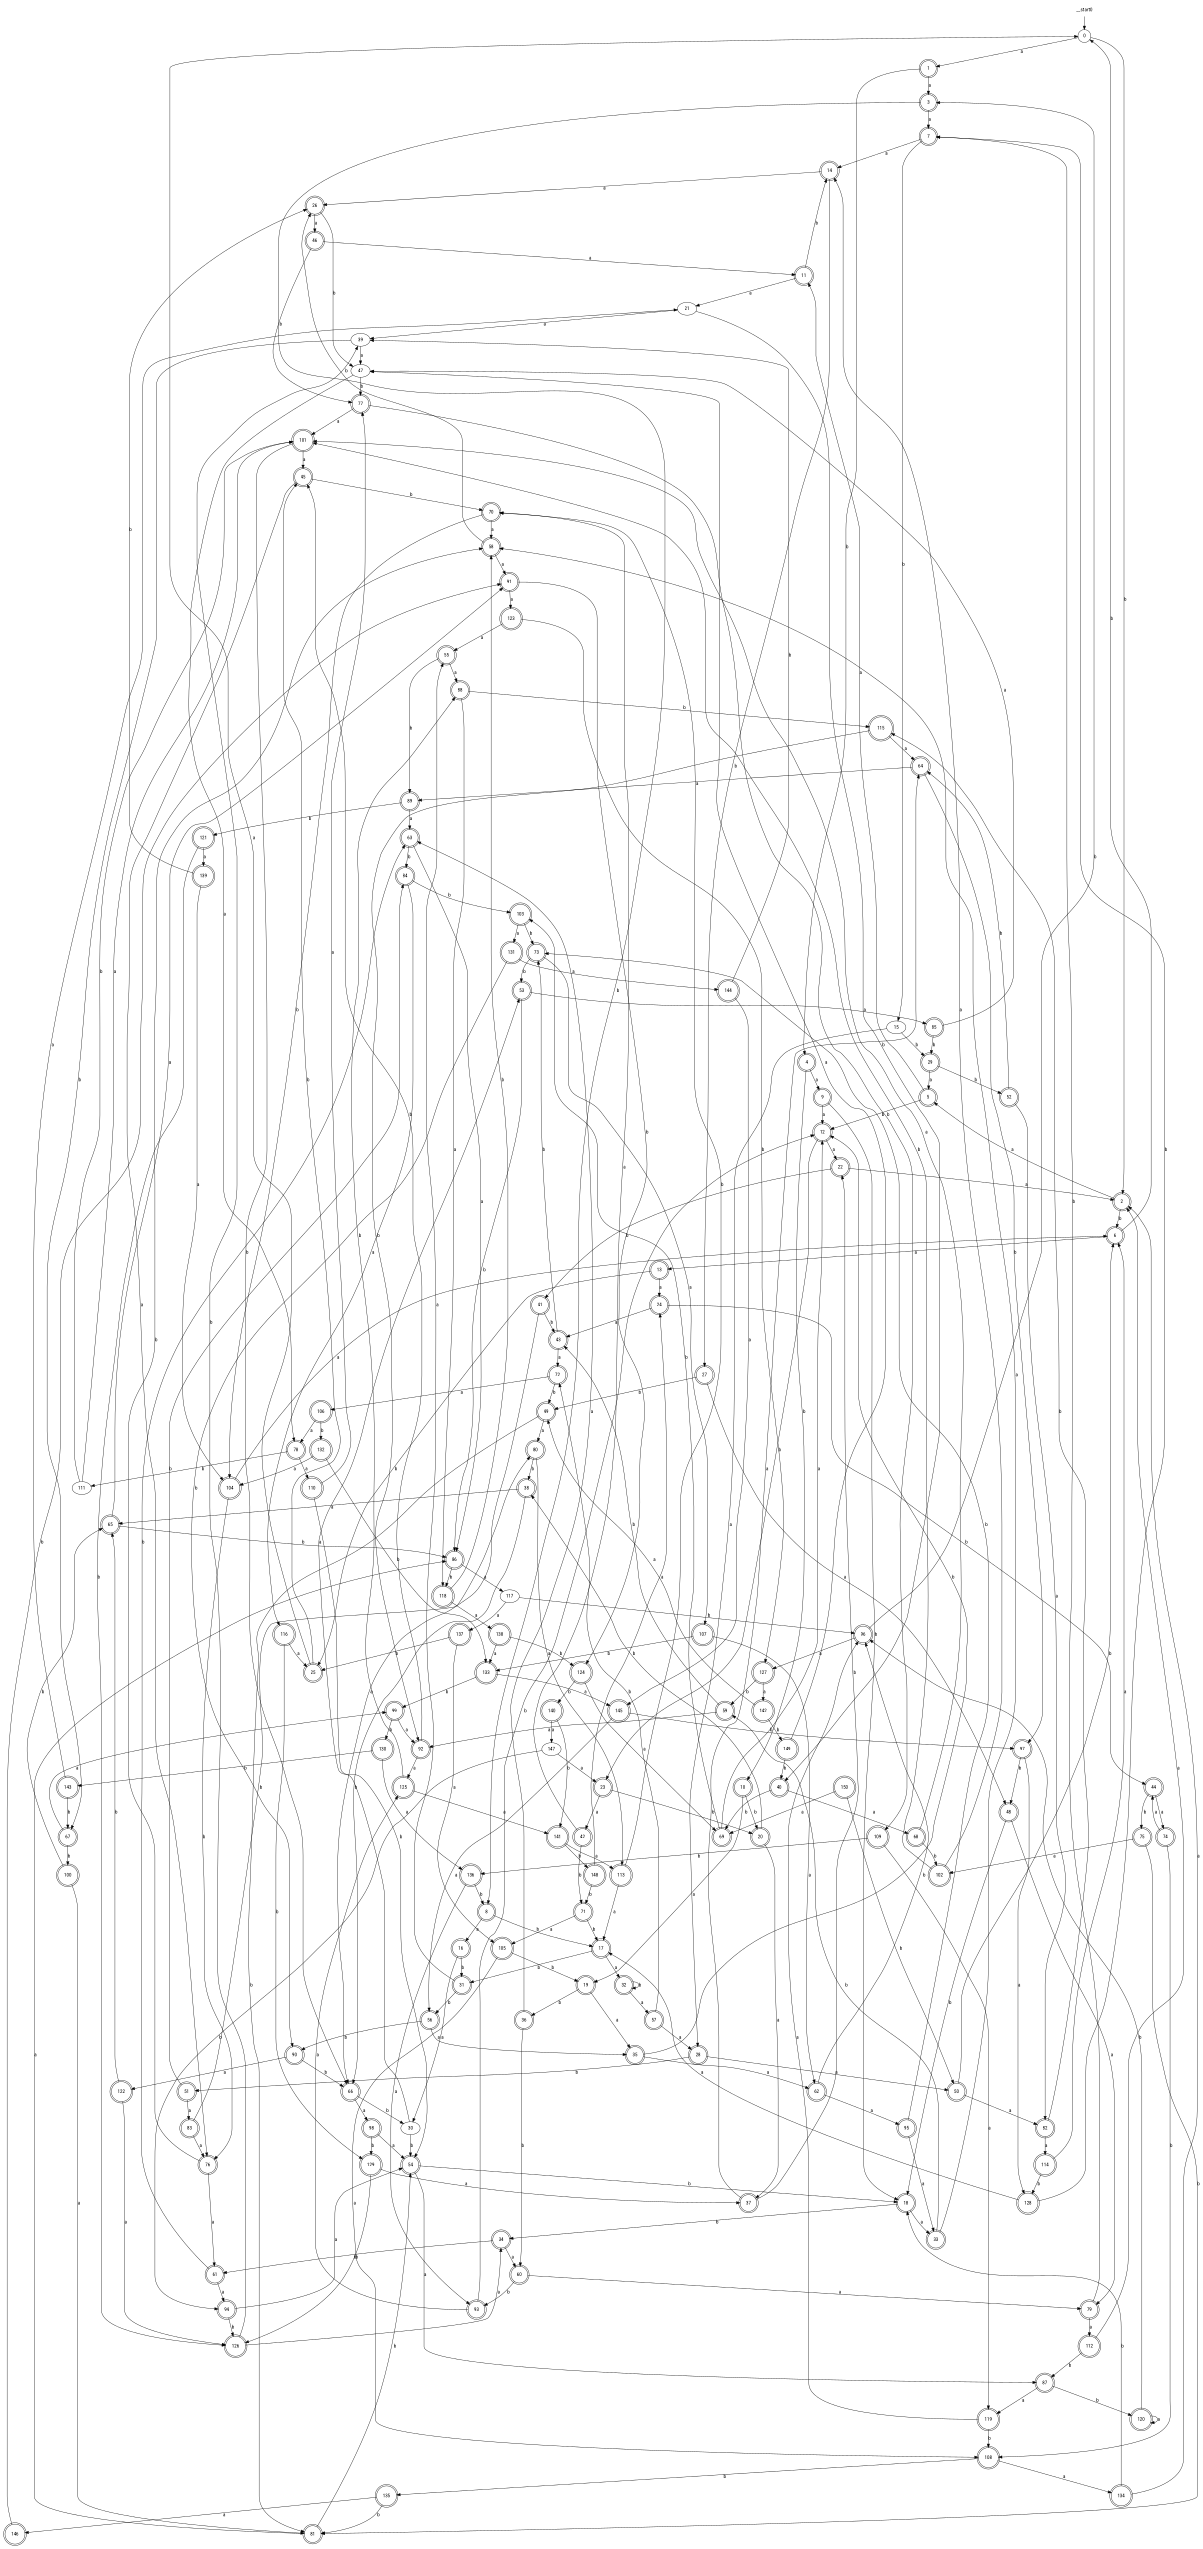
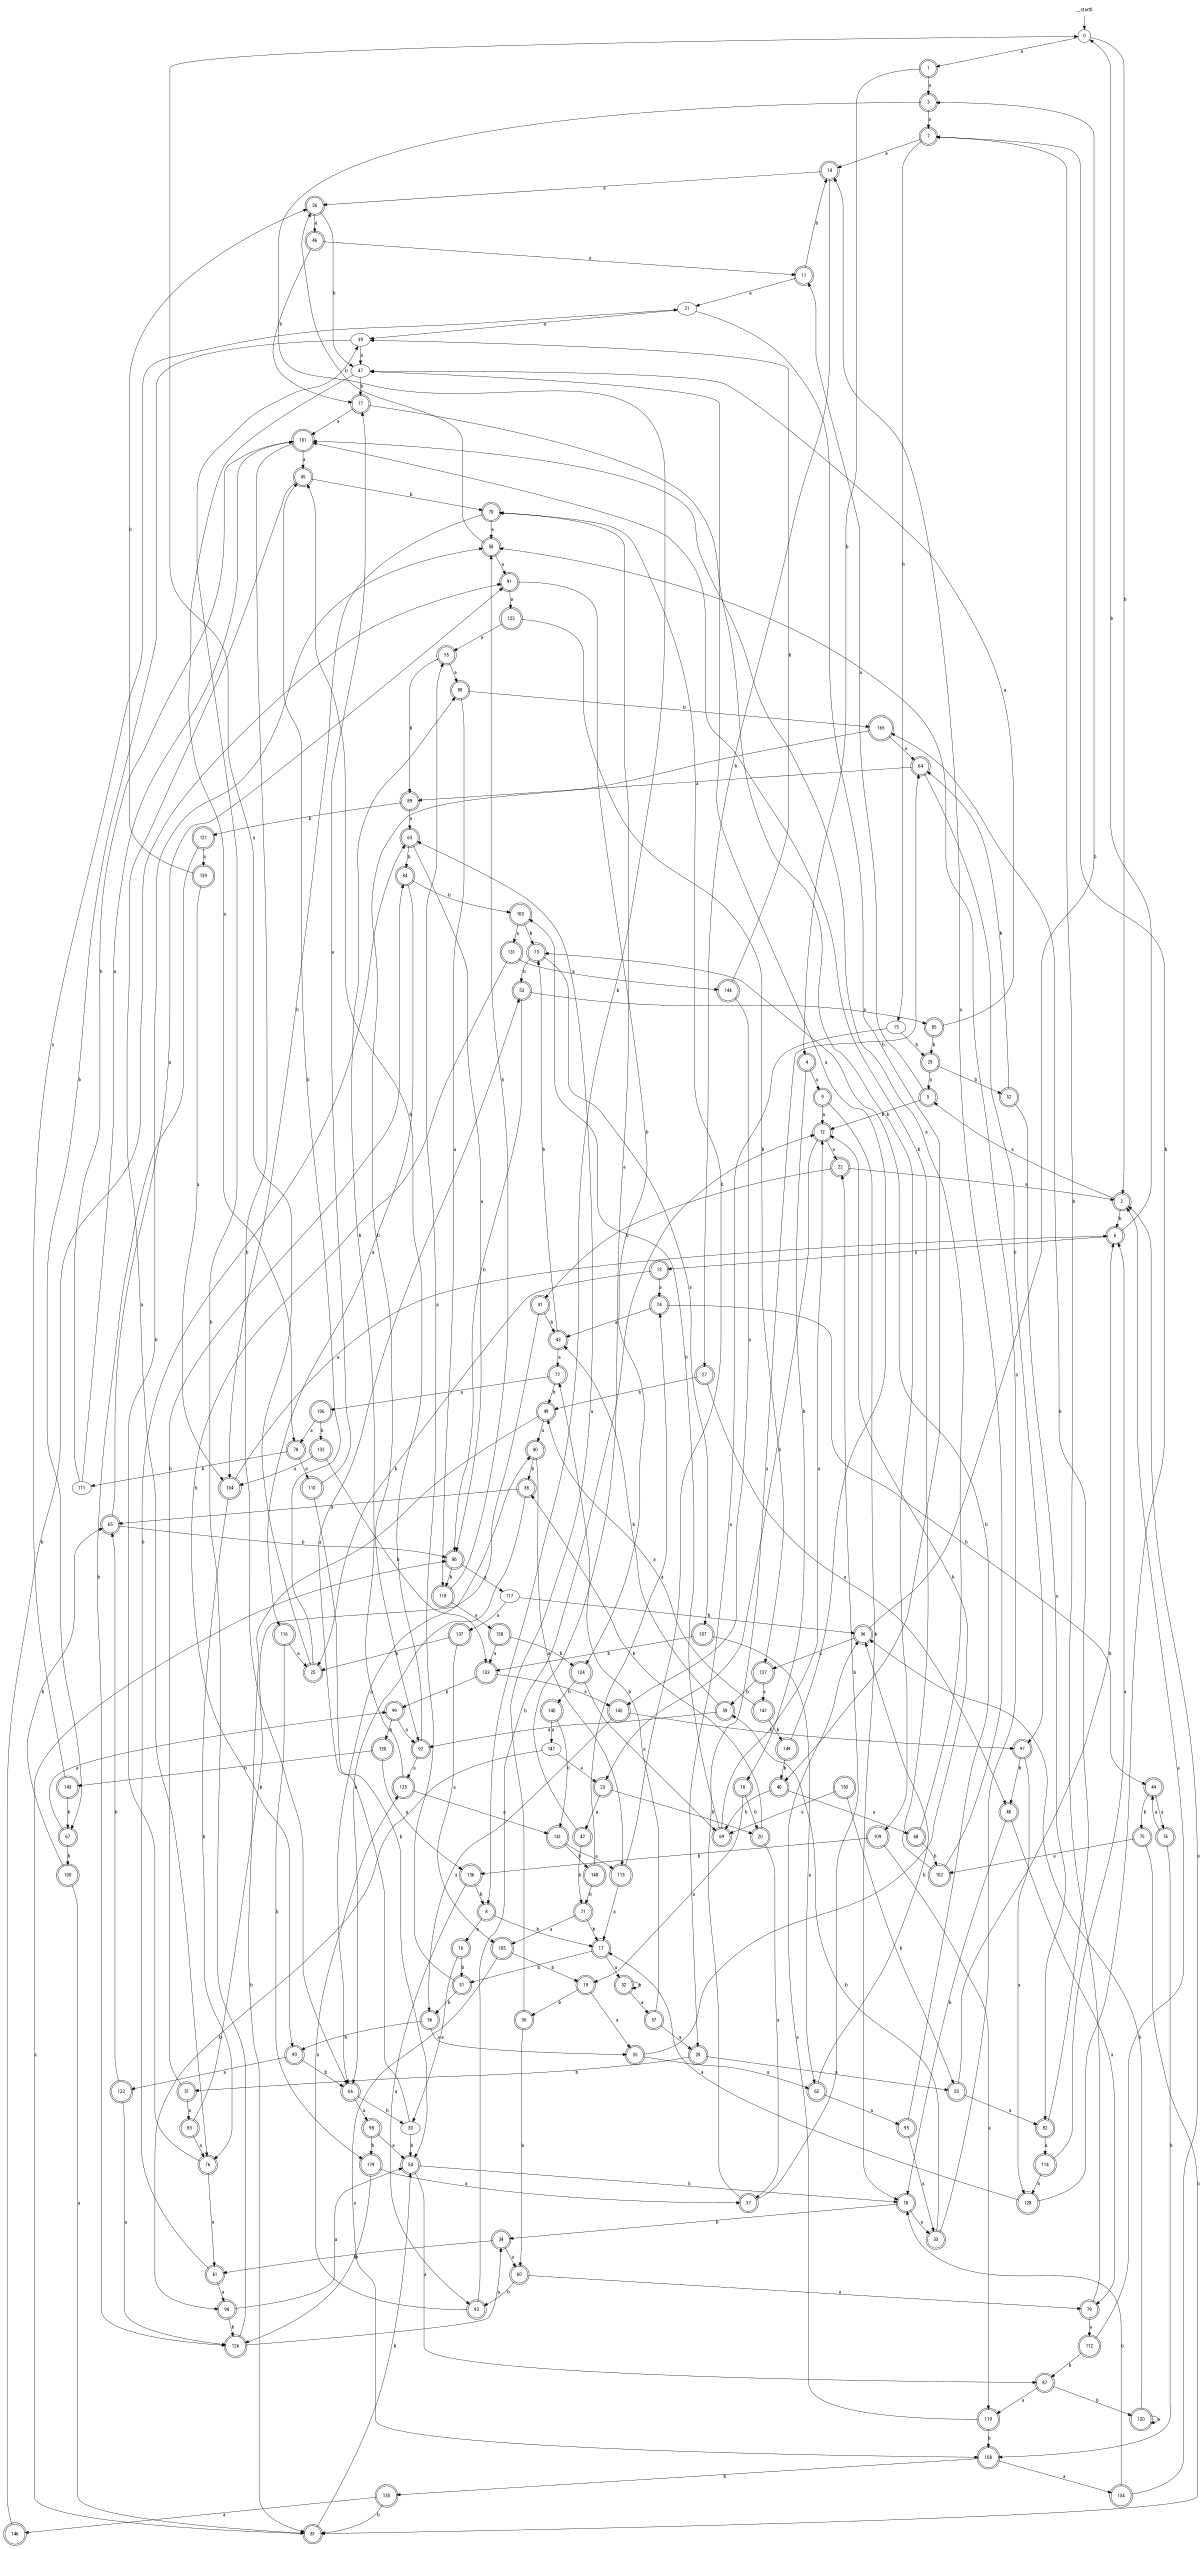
(881, 728) -> (881, 728)
